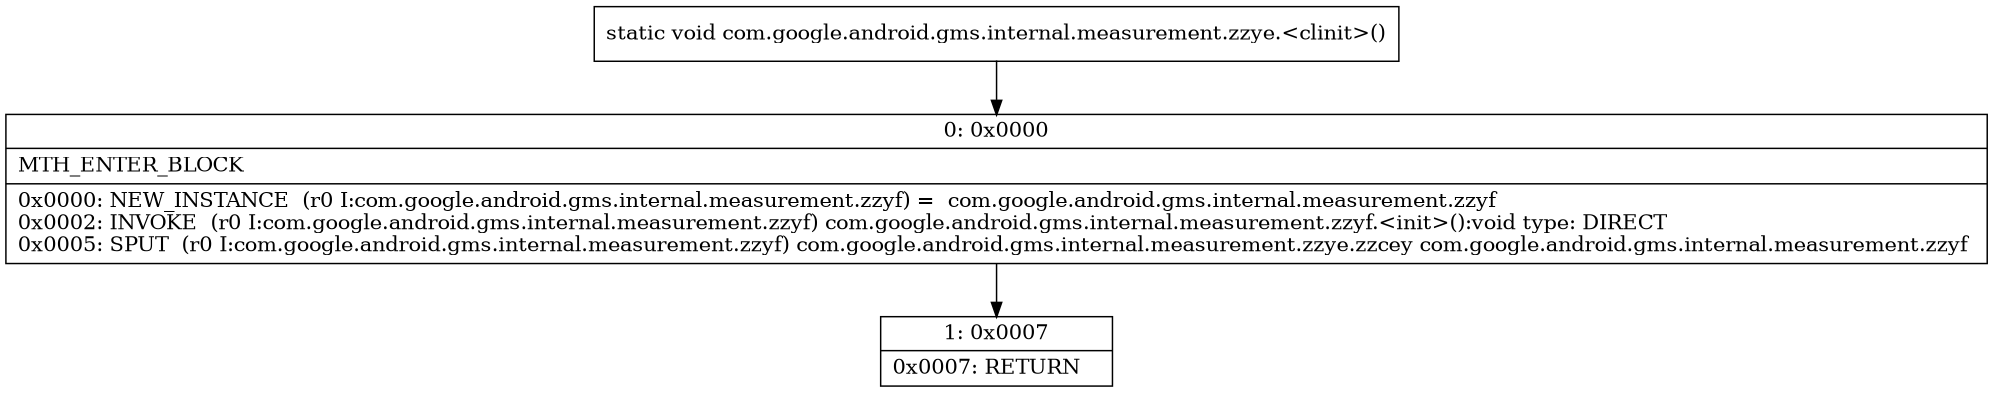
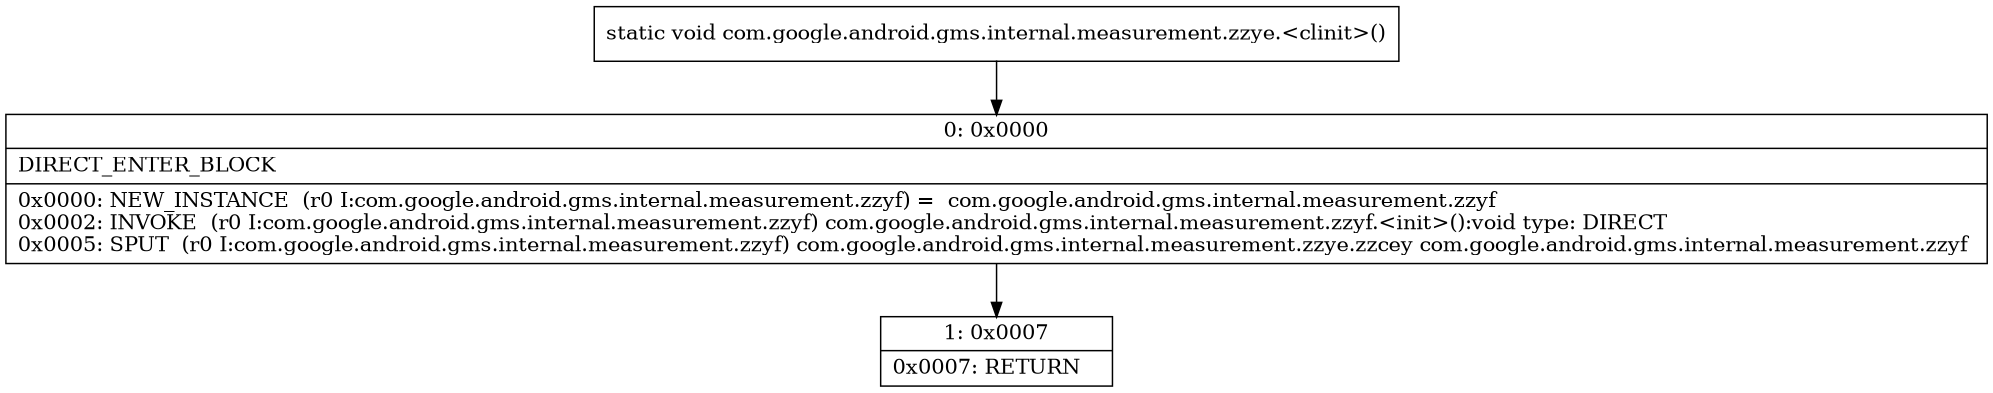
(131, 165) -> (147, 165)
